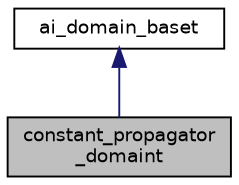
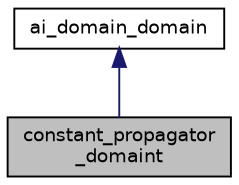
(119, 29) -> (119, 29)
